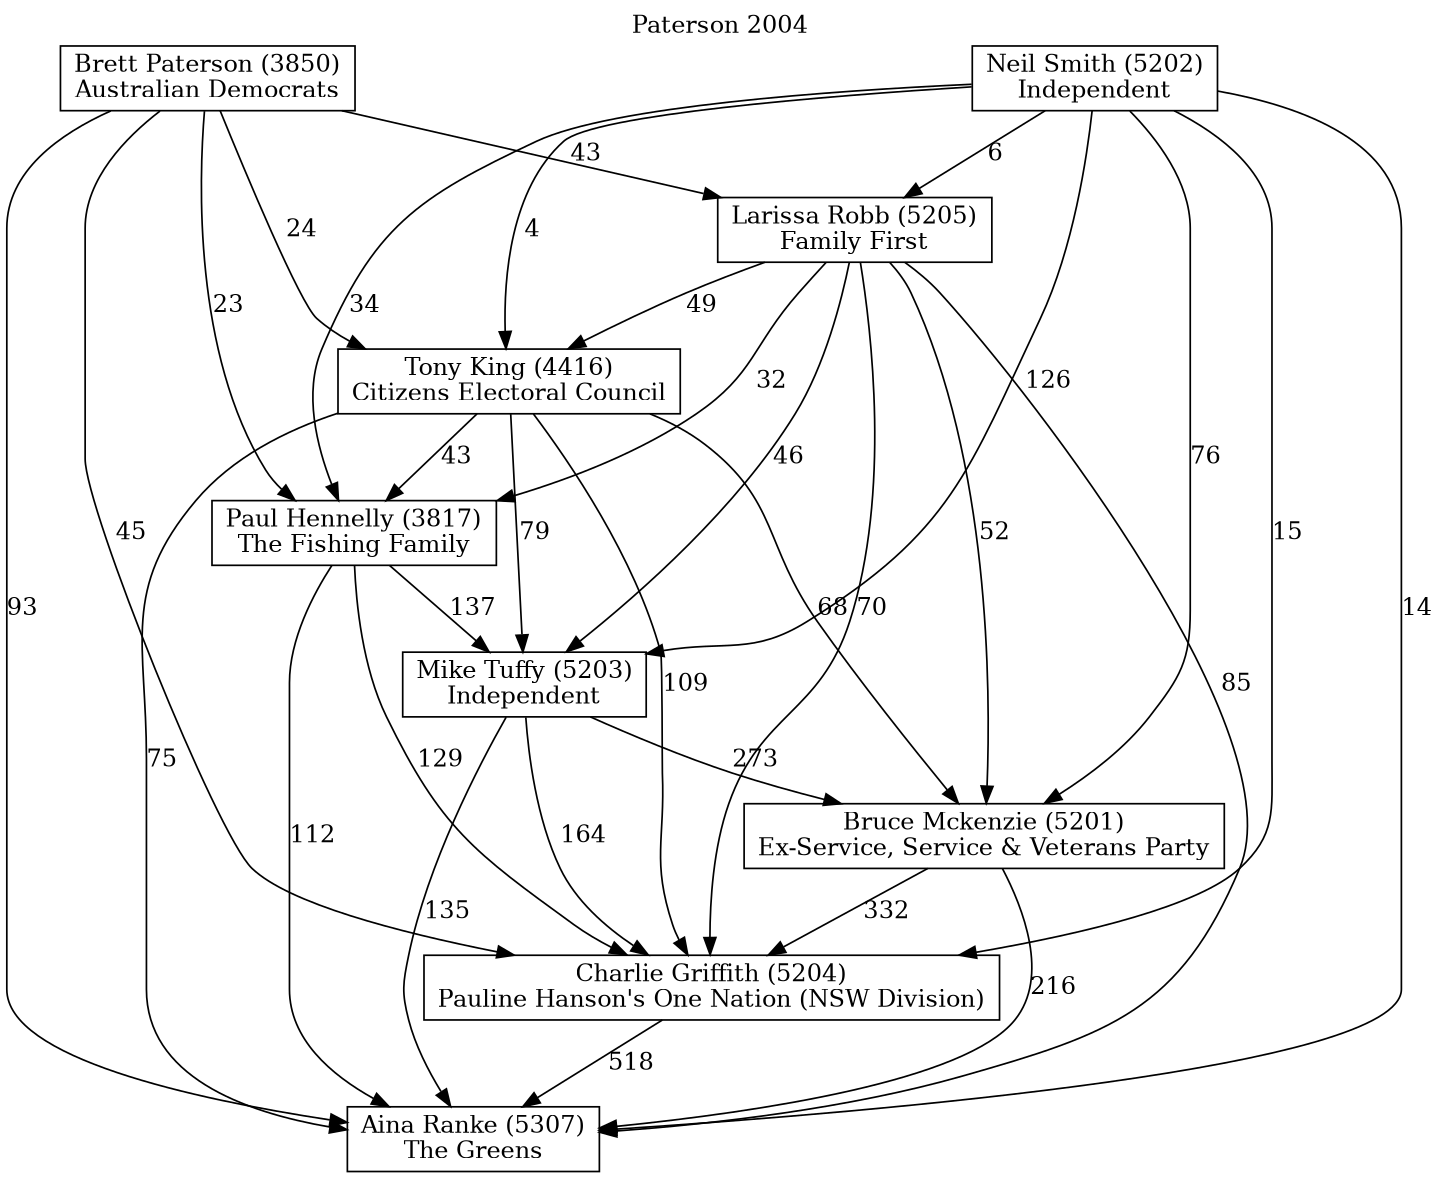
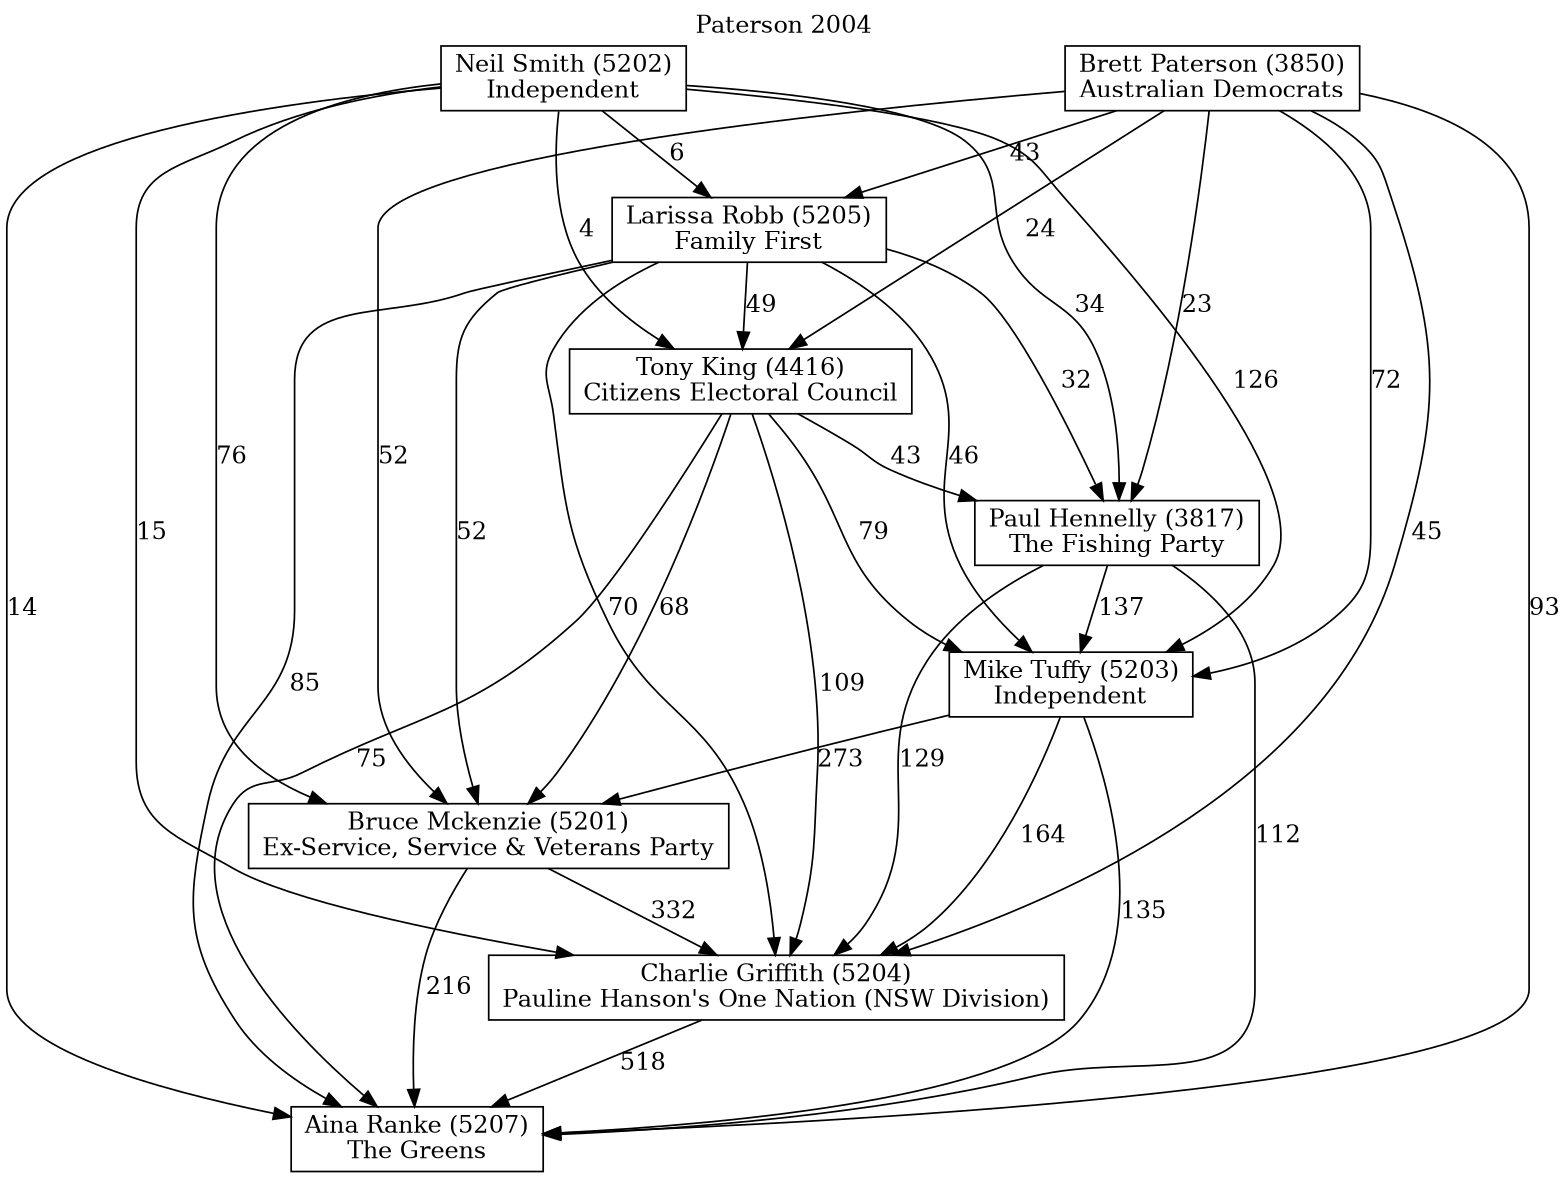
none -> (428, 190)
none -> (1371, 420)
(354, 533) -> (1117, 533)
(473, 1139) -> (417, 1139)
